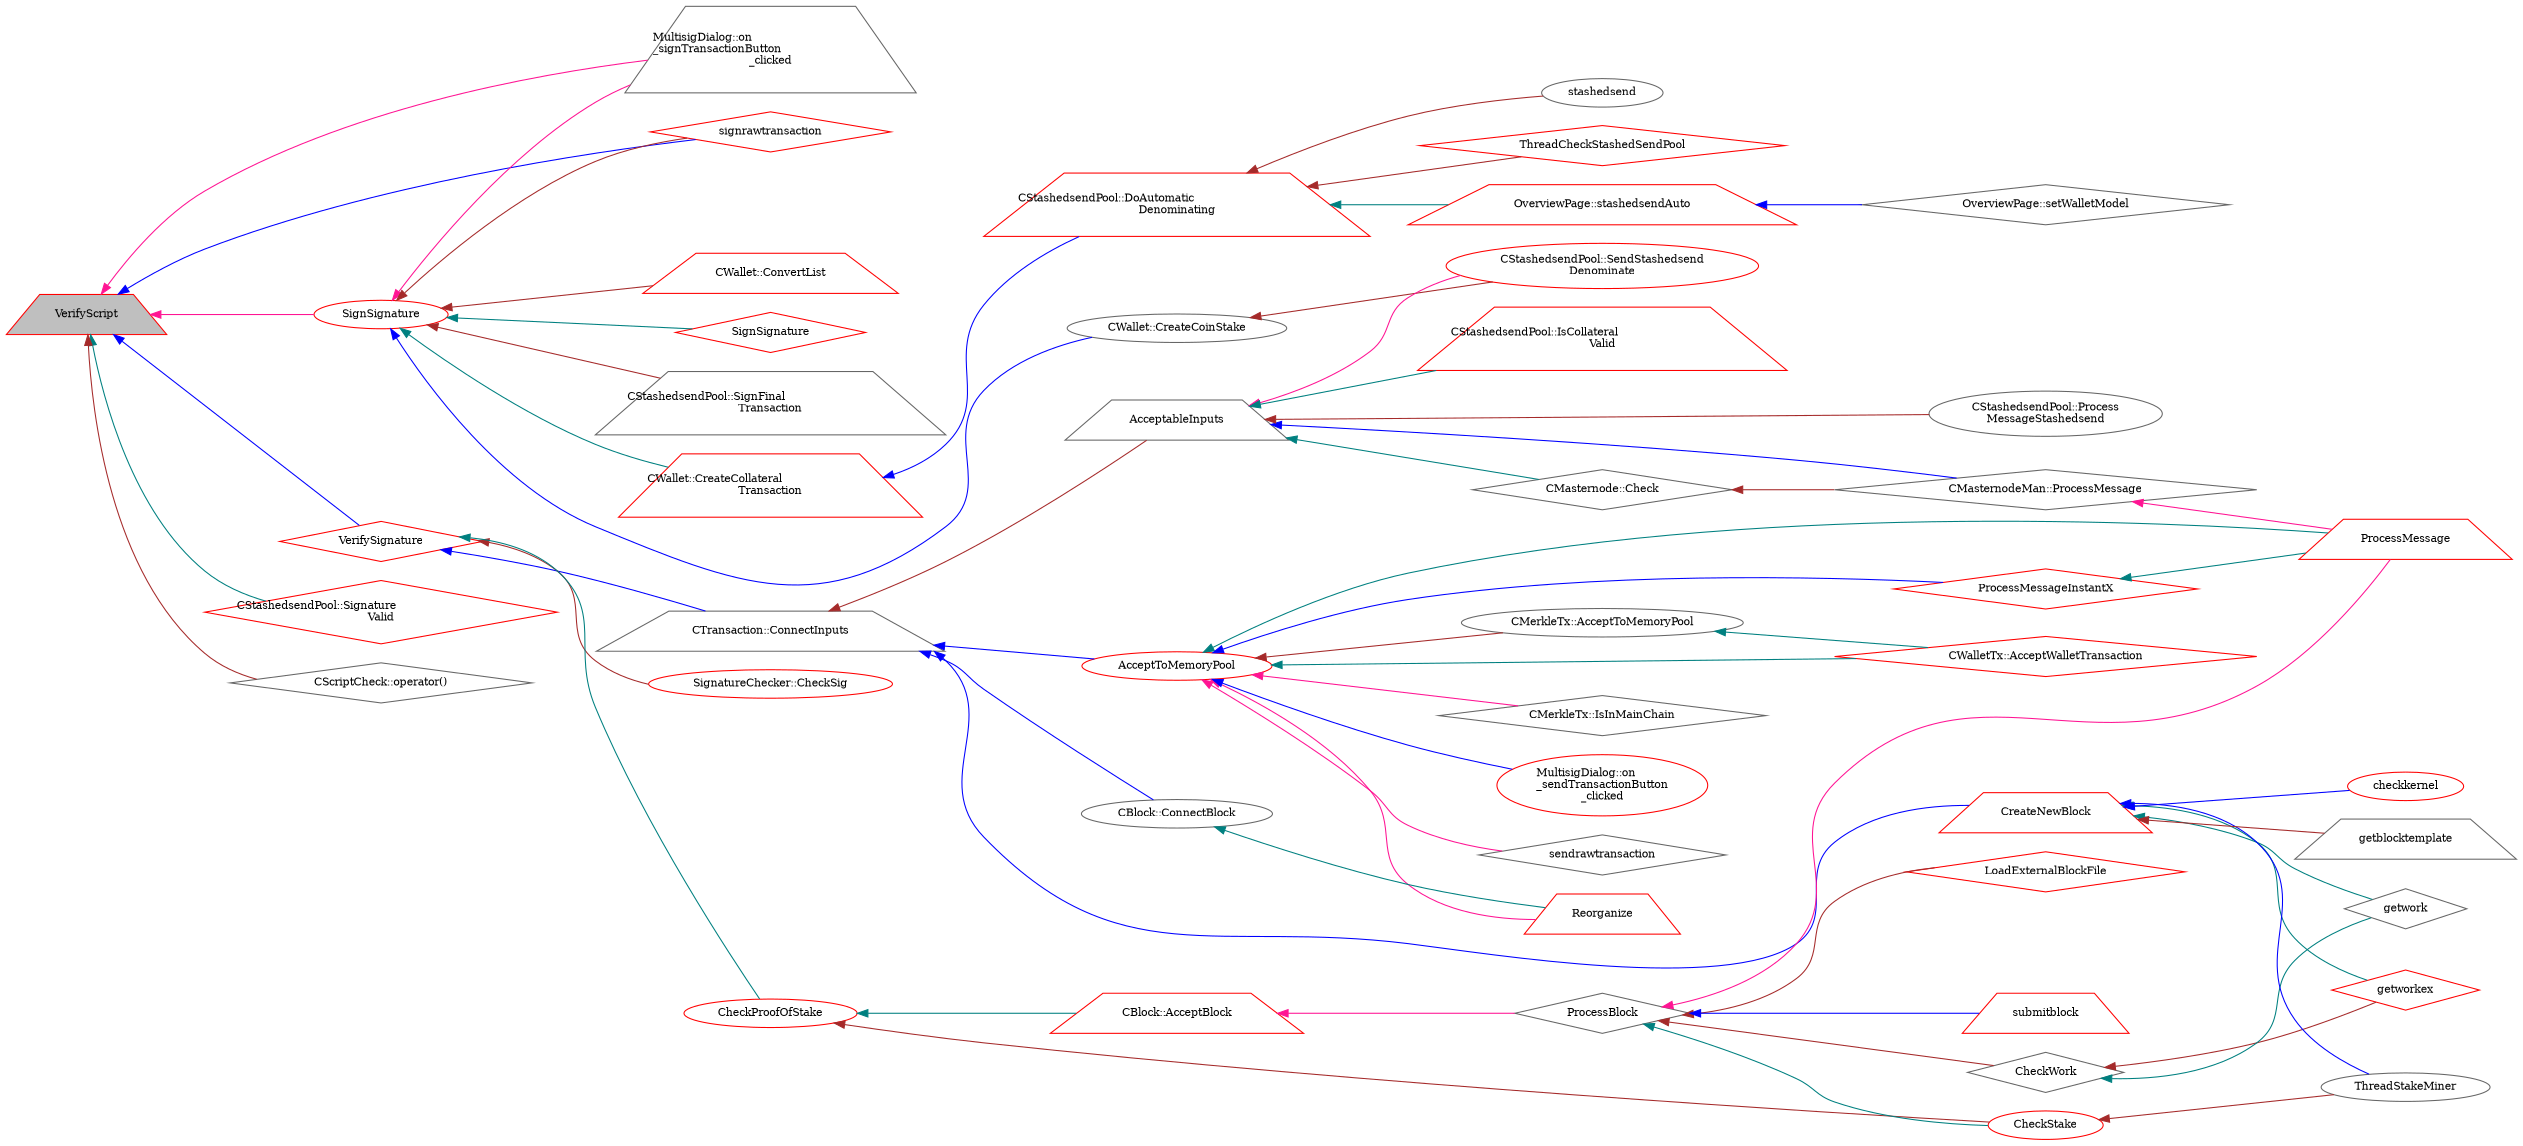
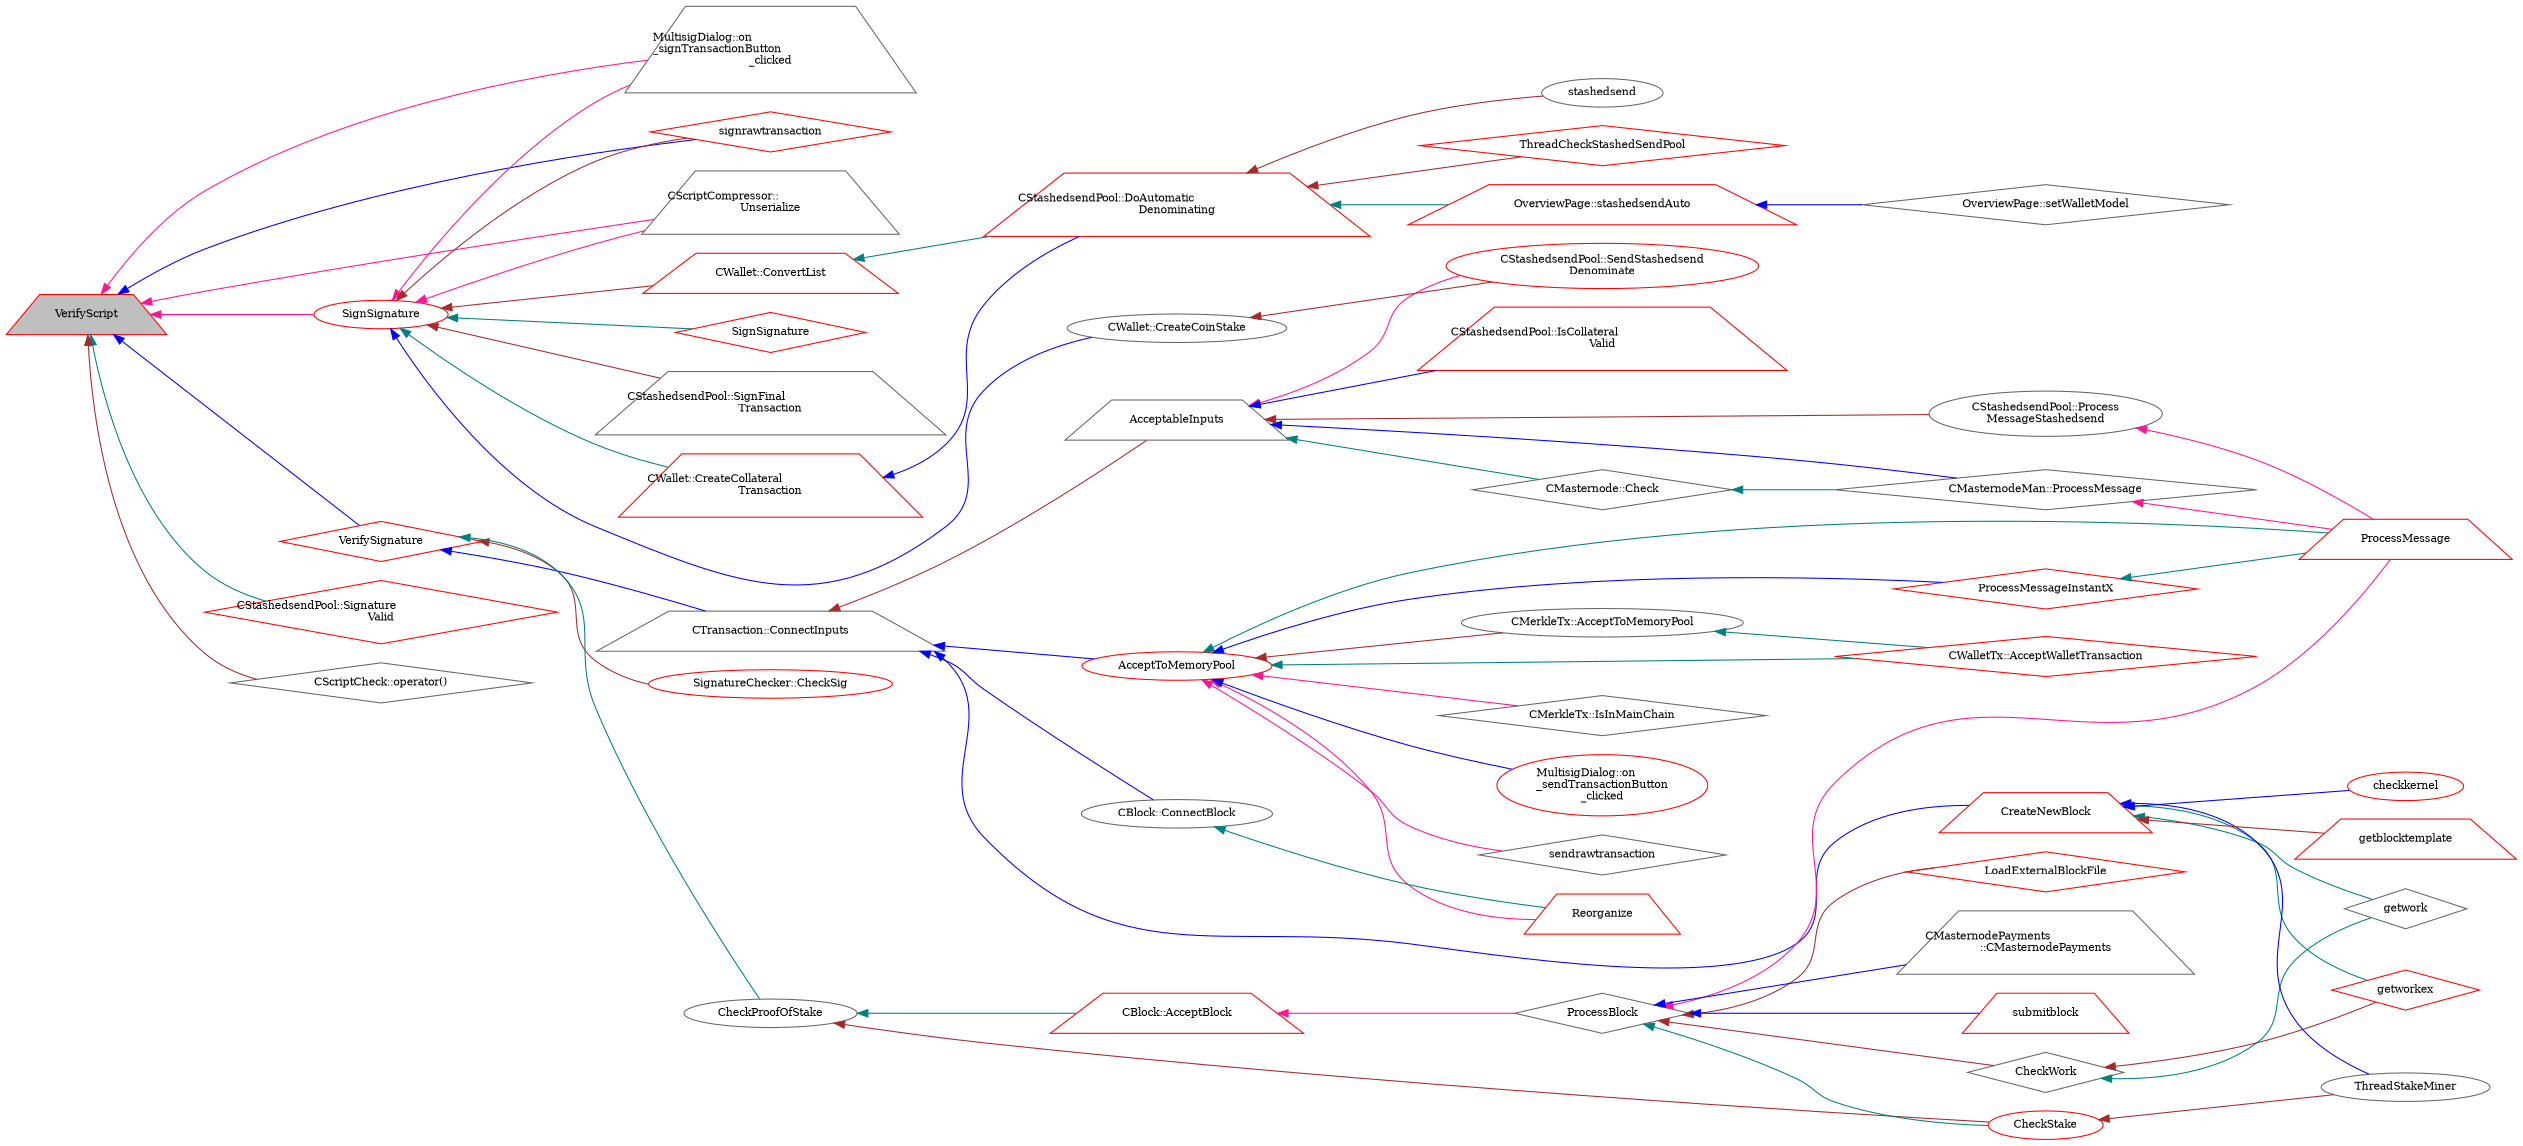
none -> (771, 203)
none -> (927, 247)
(1348, 387) -> (1348, 387)
none -> (2264, 463)
(1789, 490) -> (1789, 490)
(2406, 839) -> (2406, 839)
none -> (2046, 943)
(771, 1013) -> (771, 1013)
